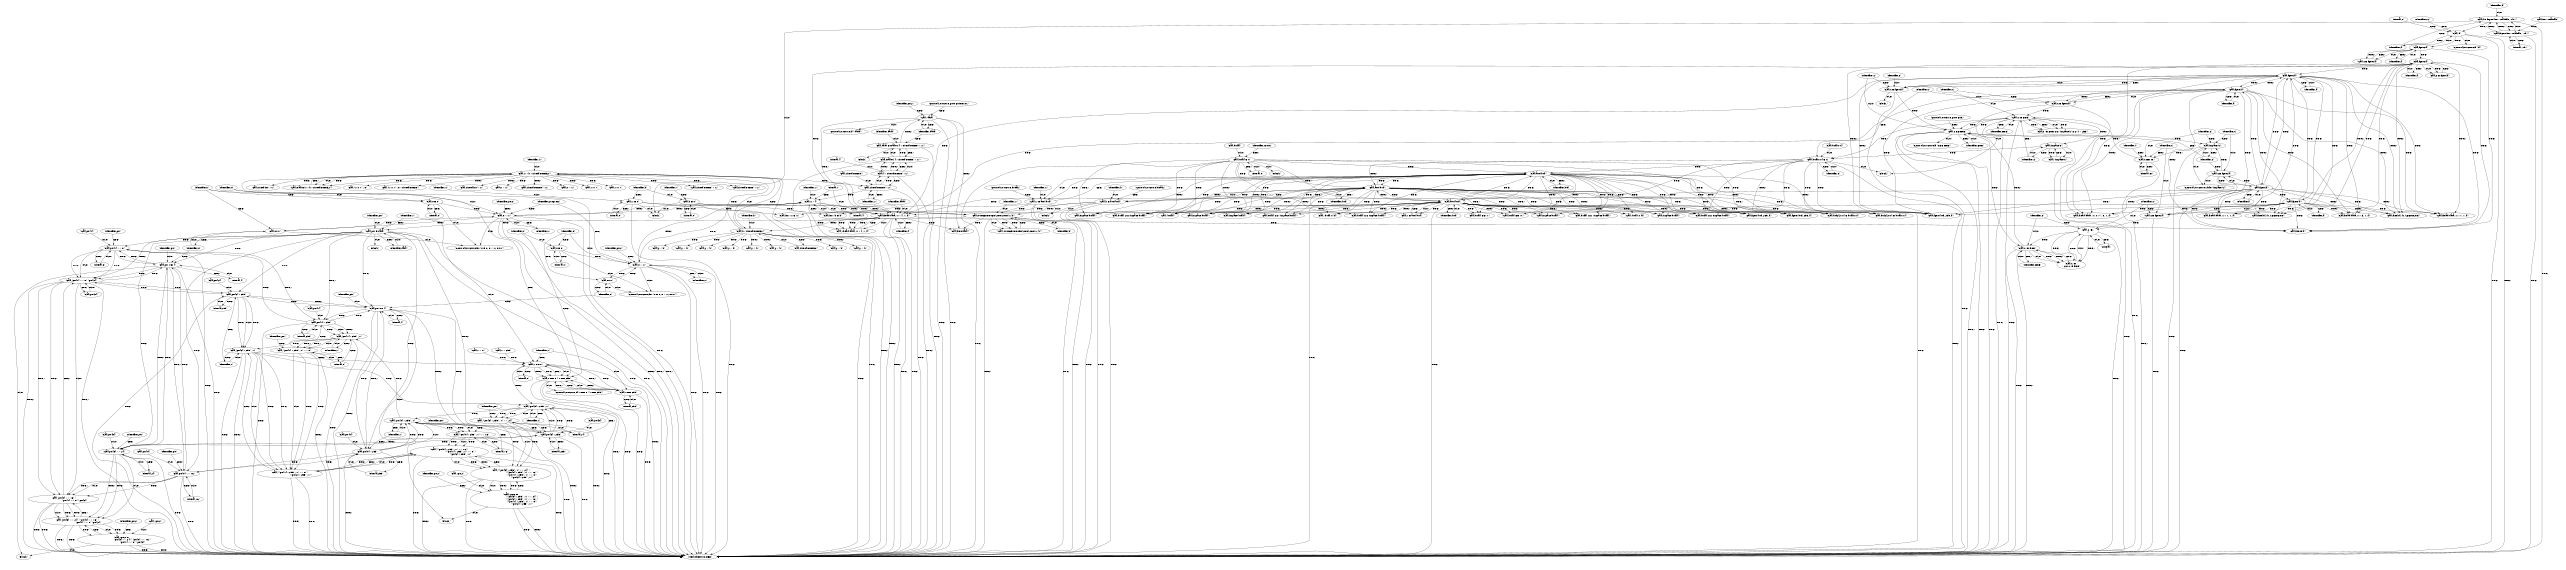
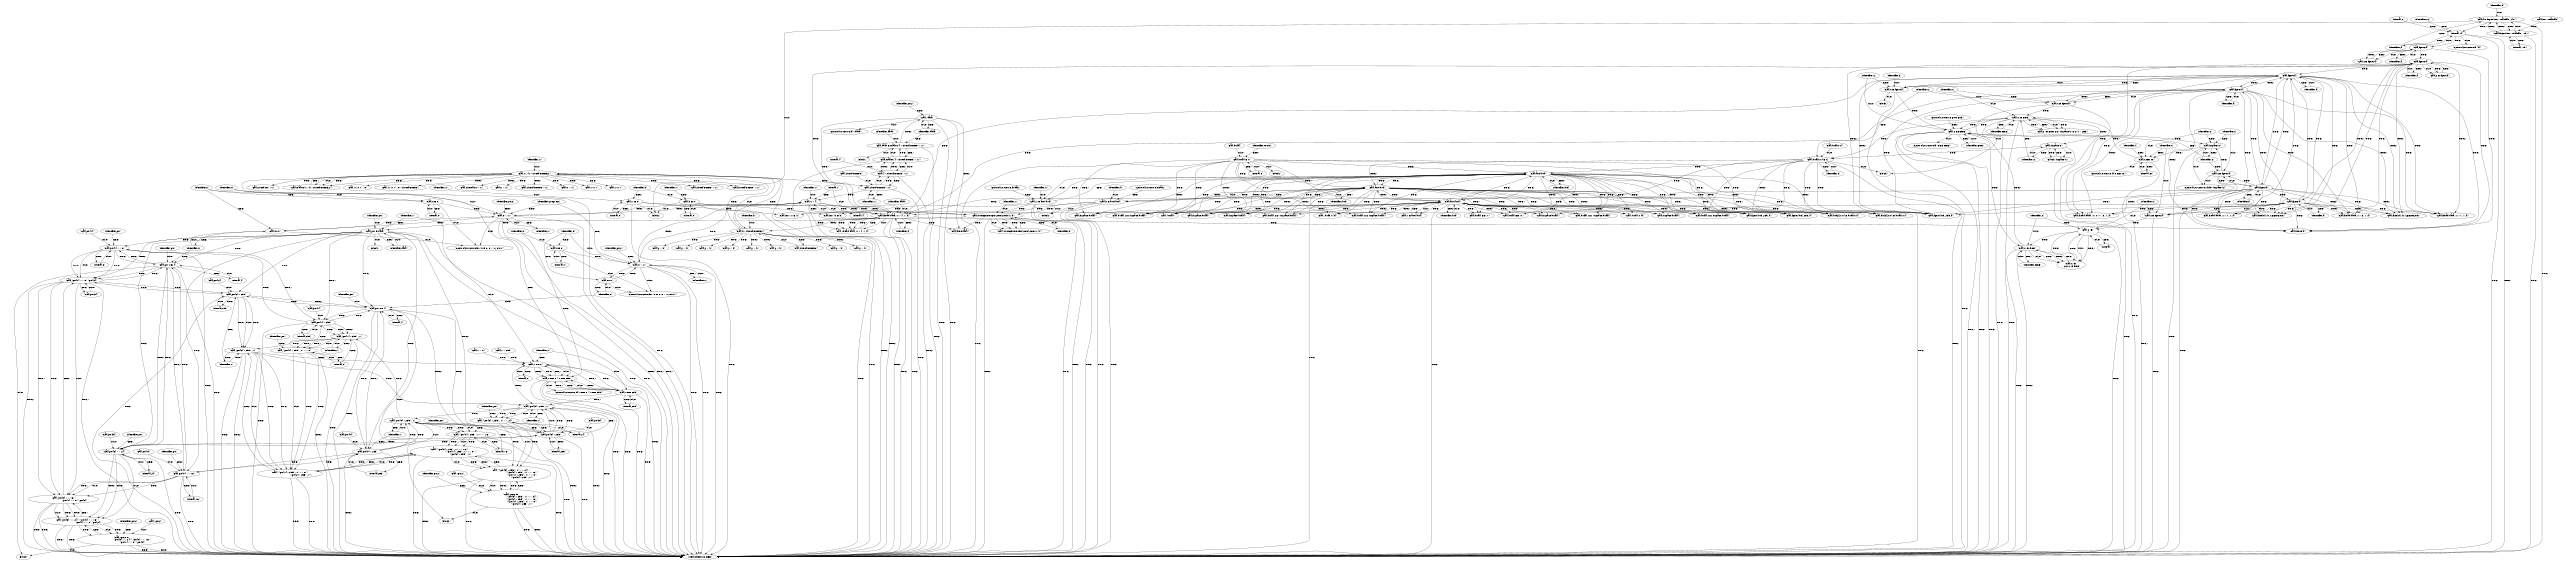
(2457, 34) -> (2457, 34)
(949, 104) -> none
(2058, 160) -> (2058, 160)
none -> (2109, 174)
none -> (585, 400)
